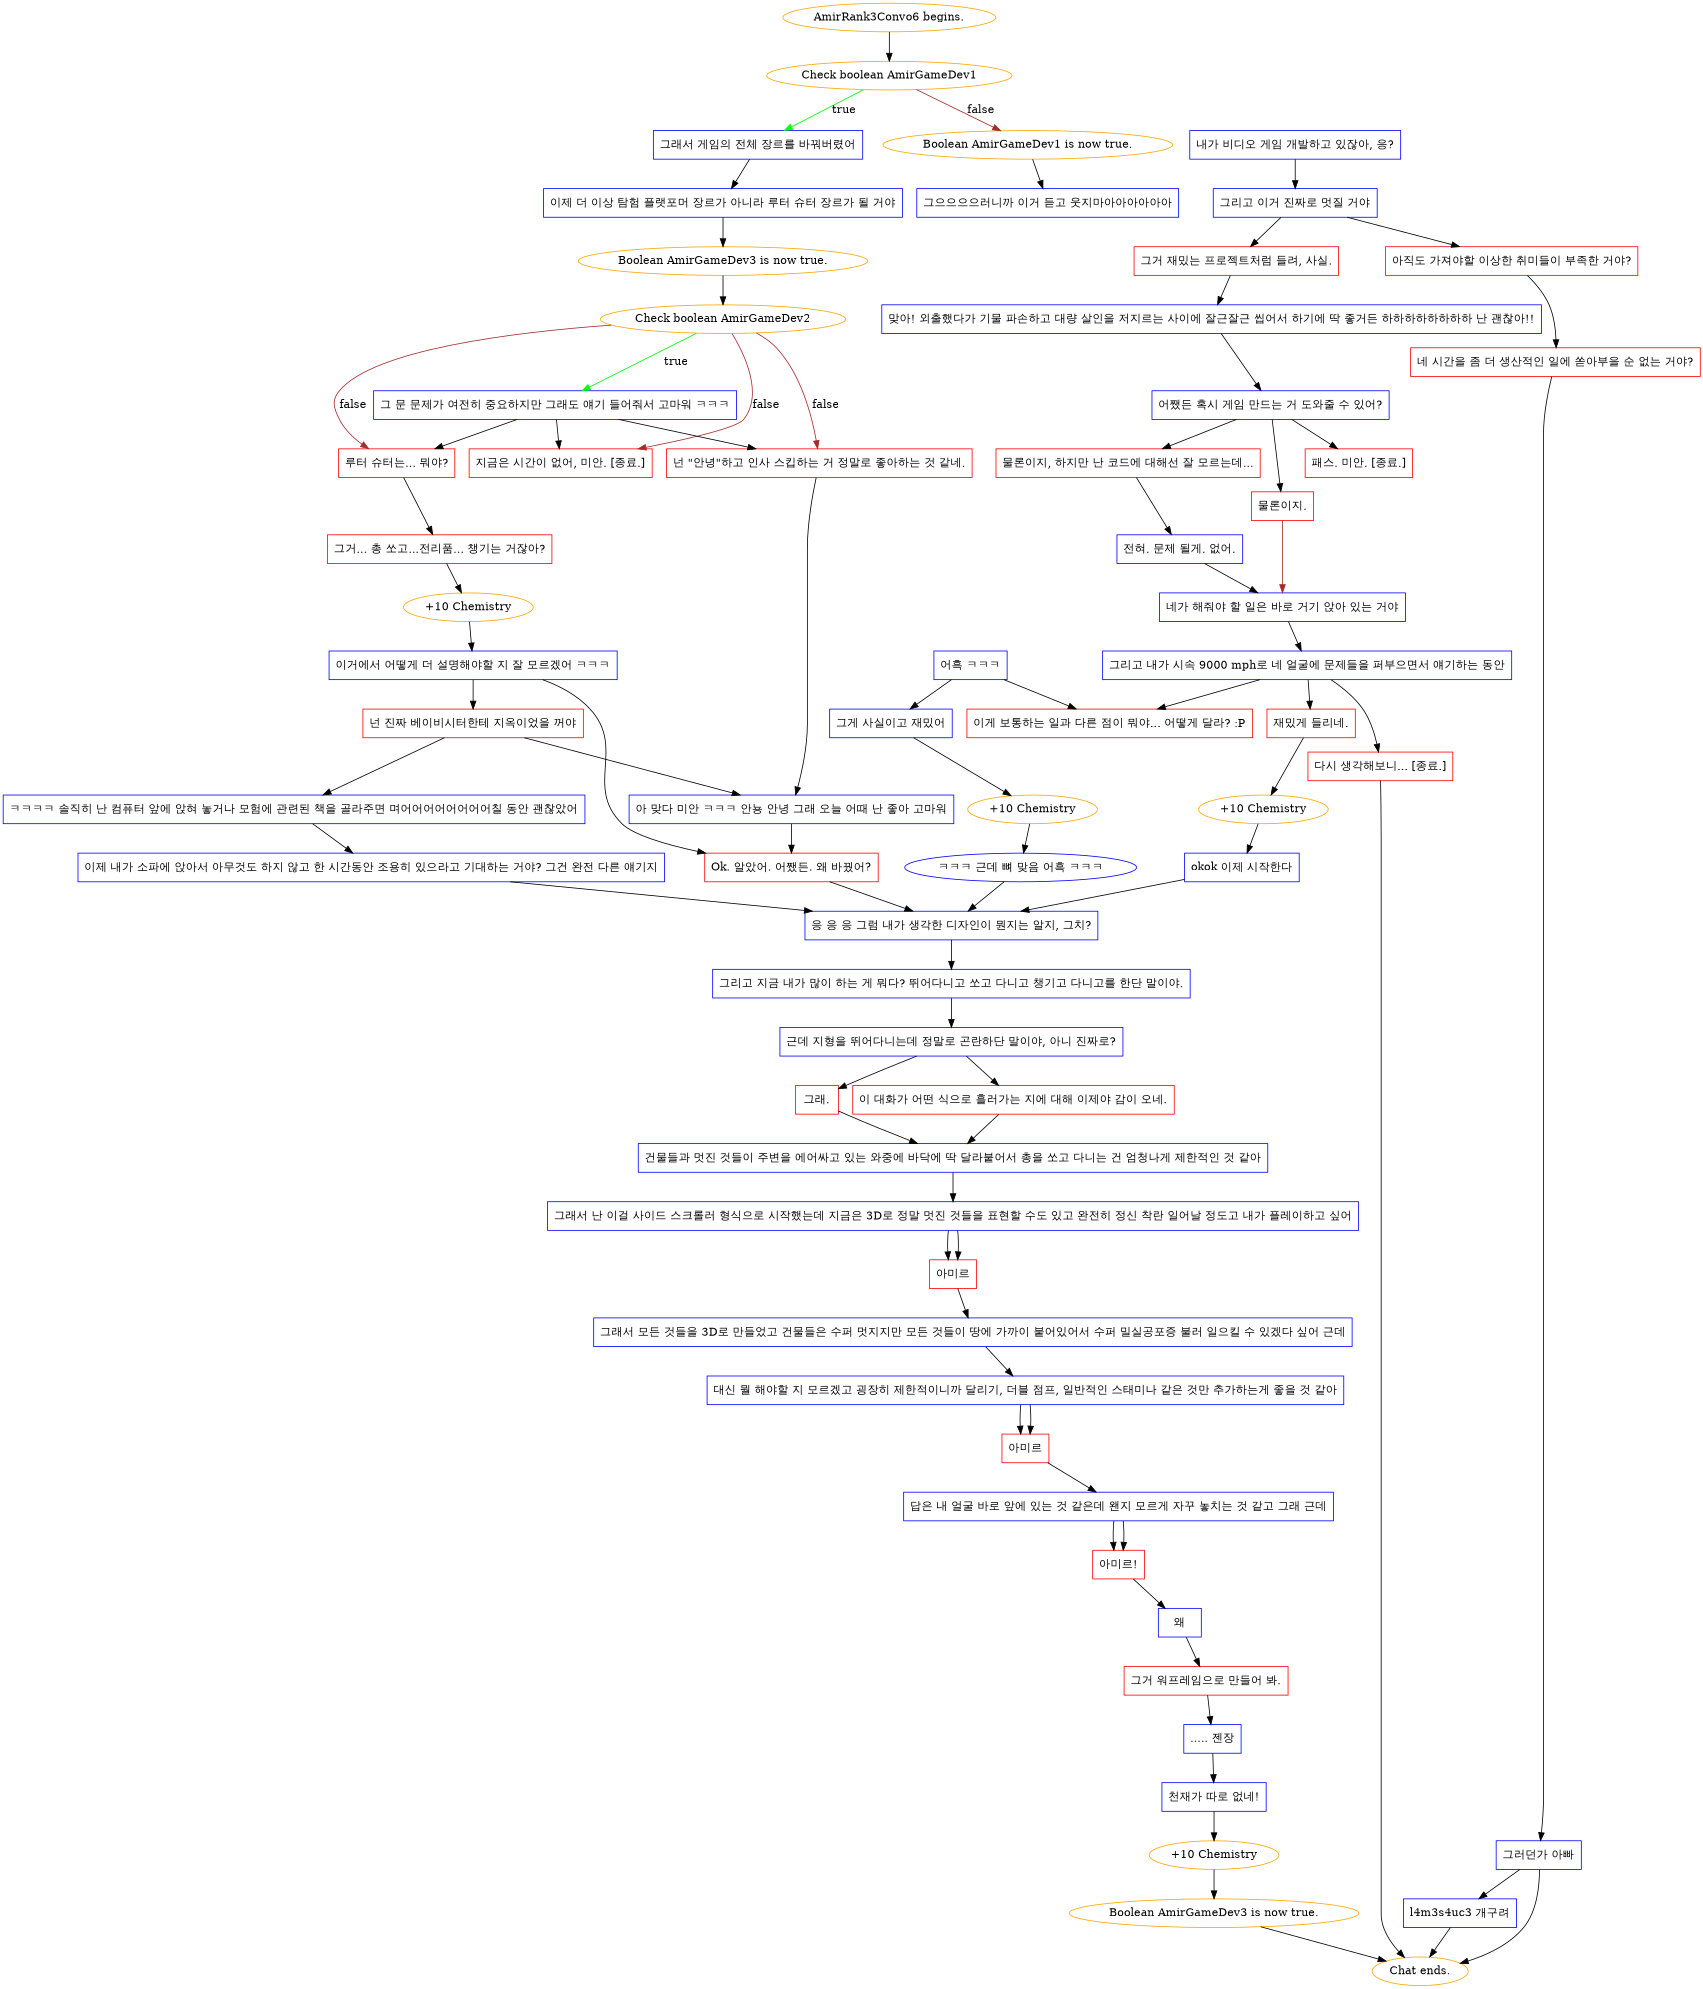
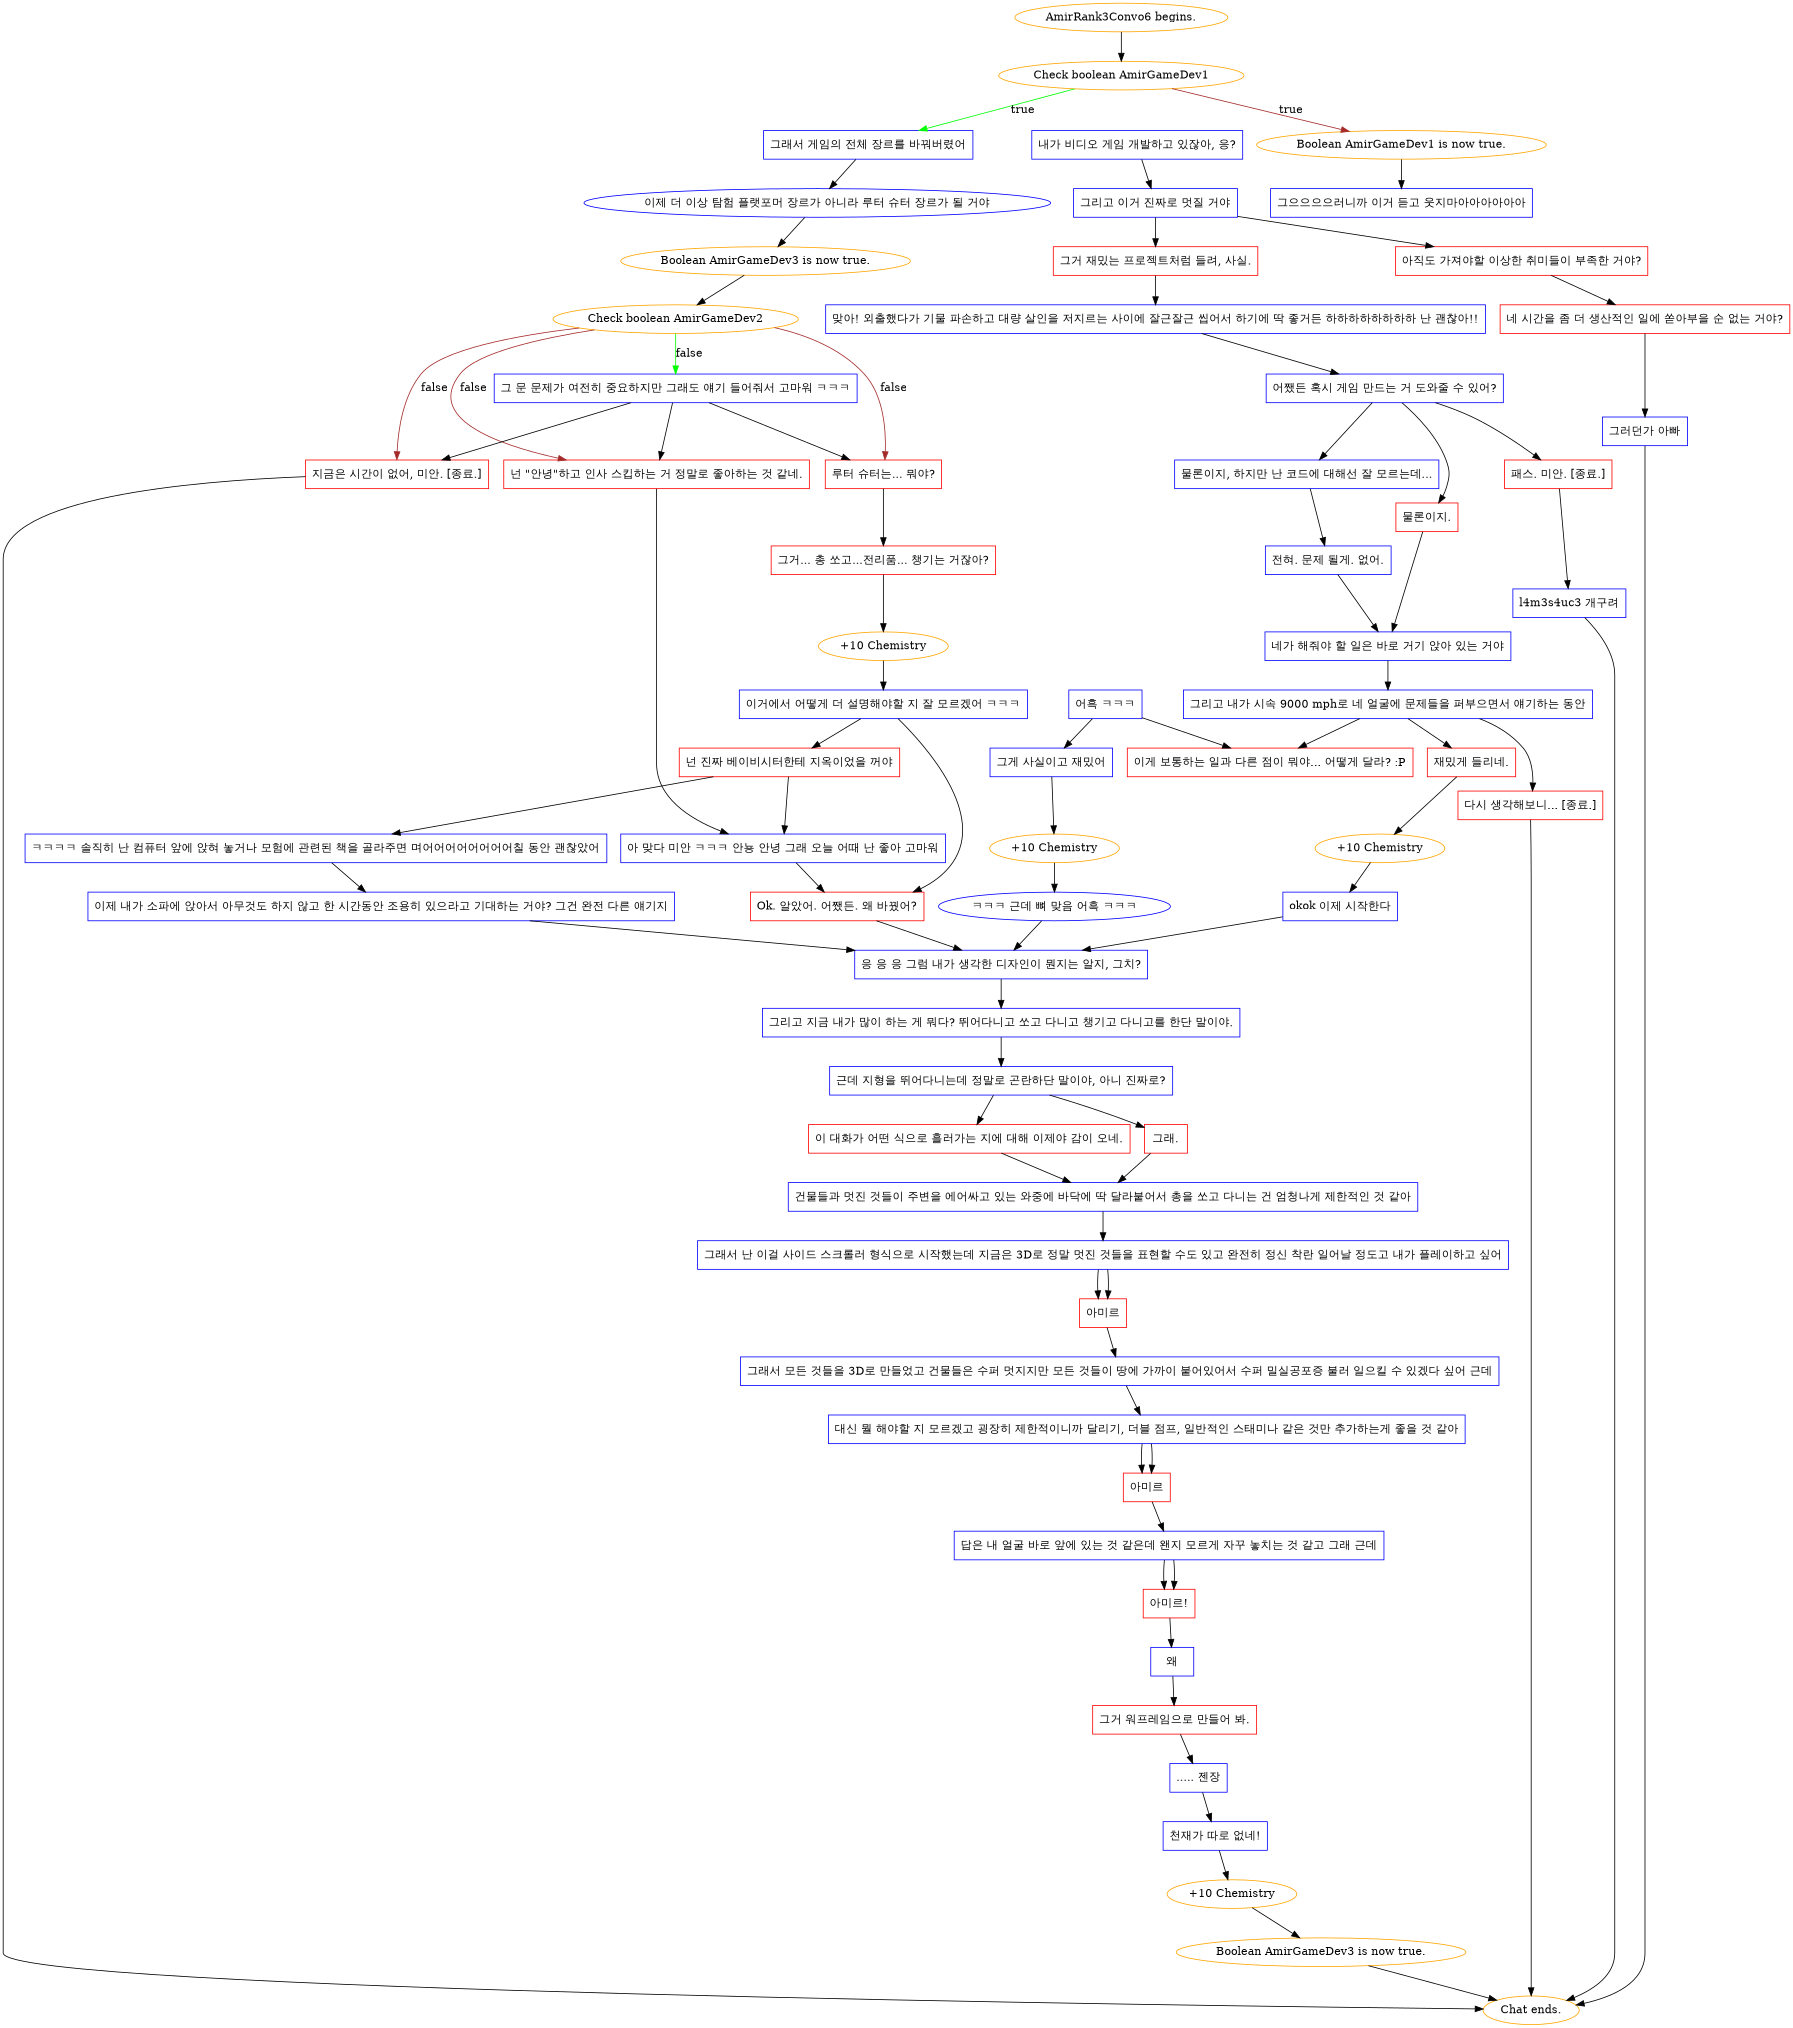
(981, 110) -> (1291, 110)
(723, 203) -> (817, 203)
(676, 362) -> (689, 354)
(1128, 463) -> (1307, 474)
(1282, 553) -> (1409, 578)
none -> (3, 1830)
(1503, 1882) -> (1563, 535)
